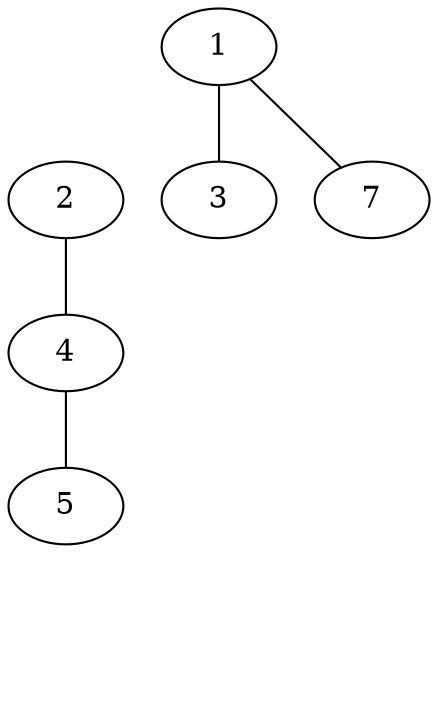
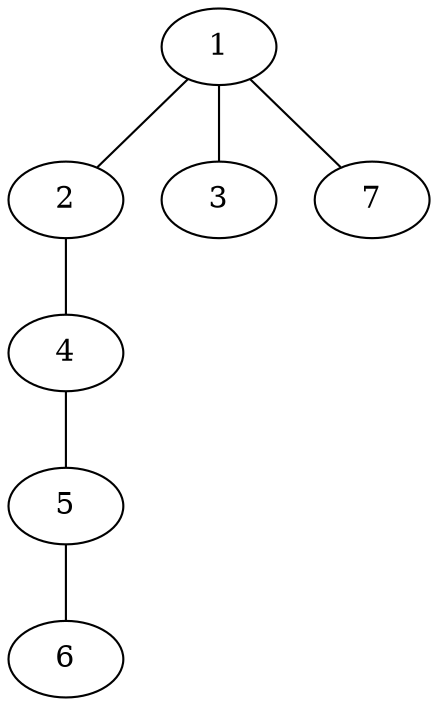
none -> (143, 123)
none -> (66, 659)
